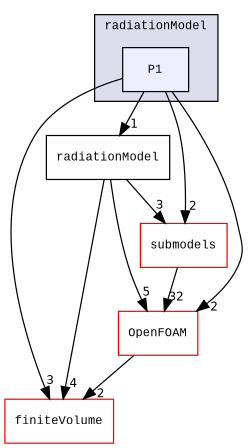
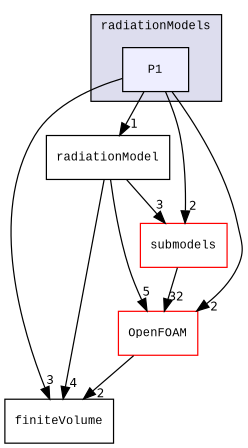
(156, 26) -> (156, 26)
(59, 421) -> (59, 421)
